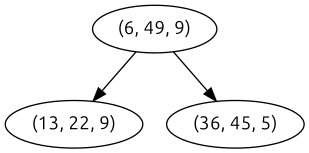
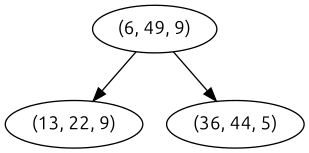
(235, 124) -> (235, 124)
